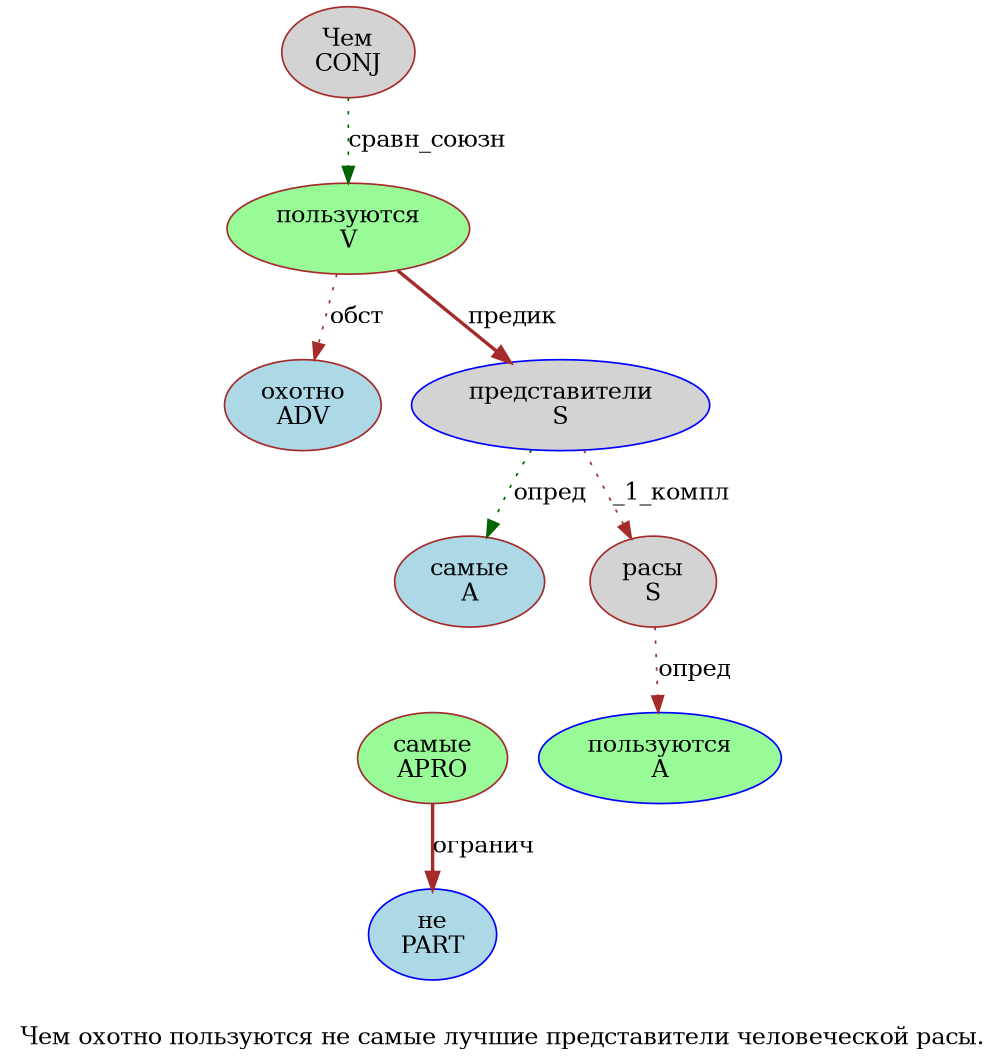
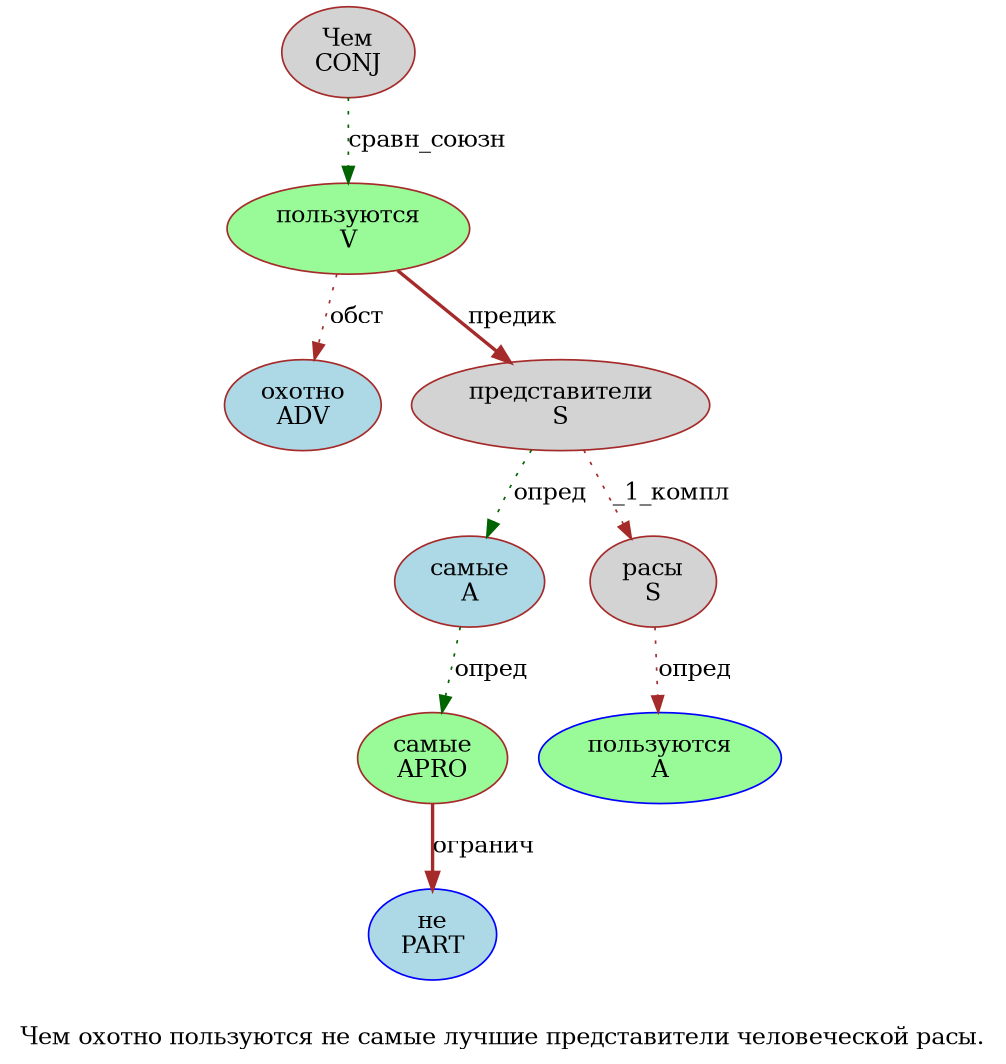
(561, 405) -> (561, 405)
none -> (453, 661)
